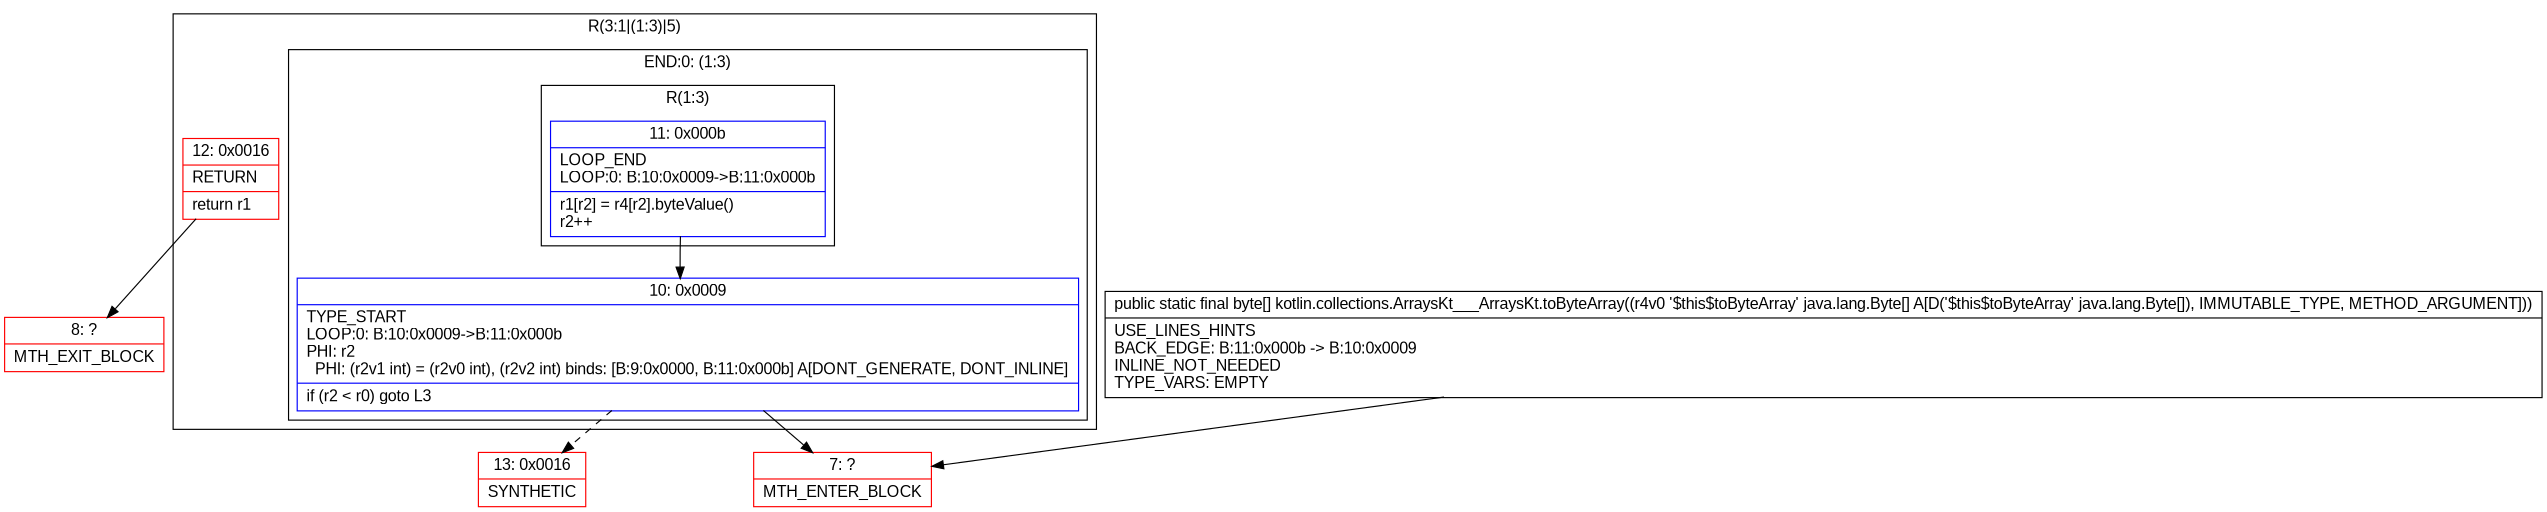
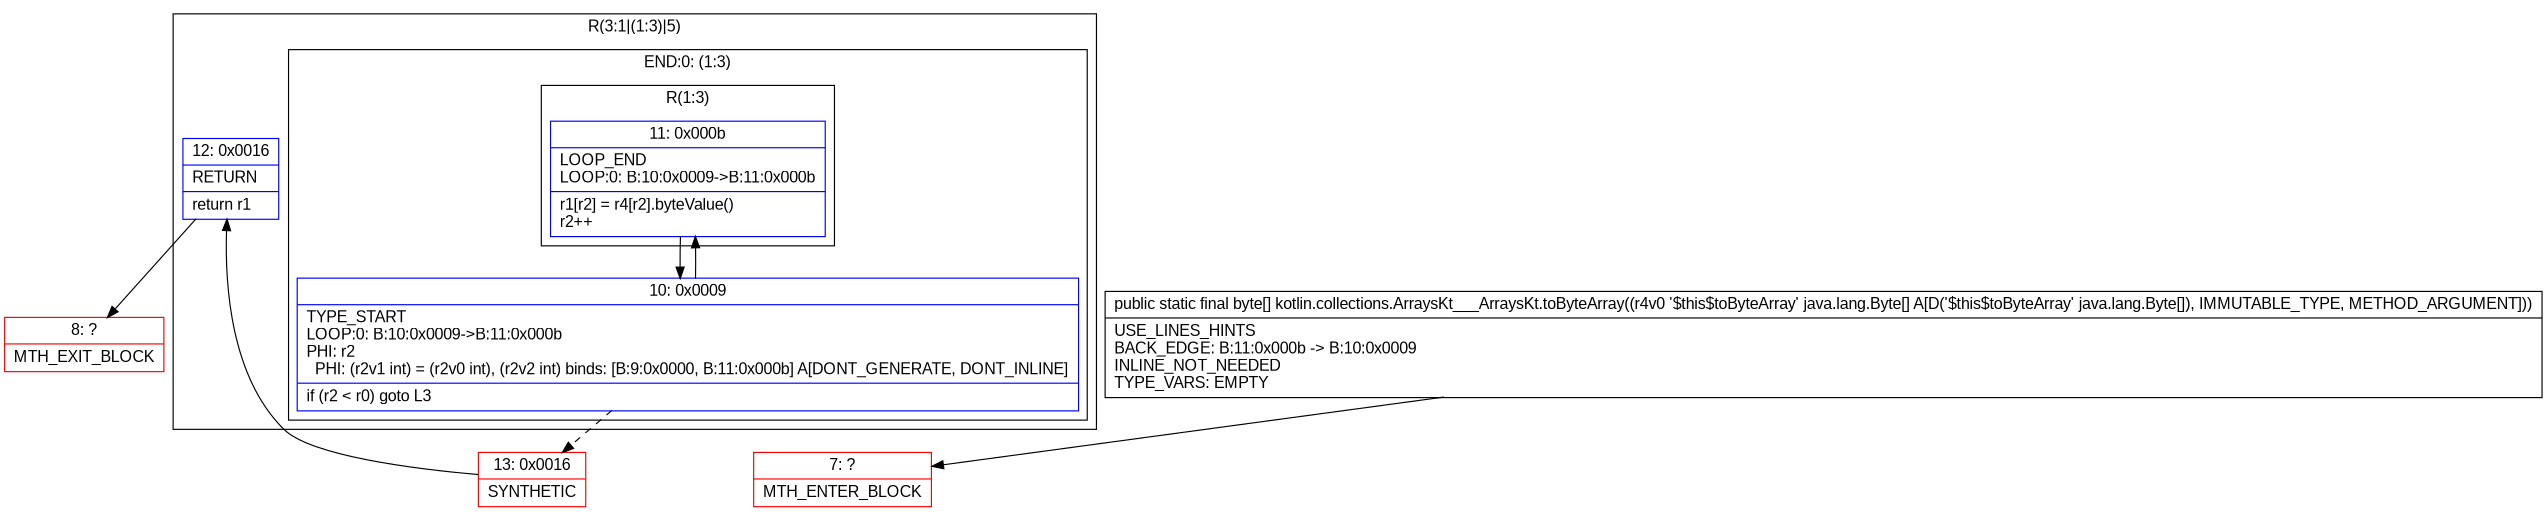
(231, 179) -> (231, 179)
none -> (274, 417)
(794, 436) -> (696, 263)
